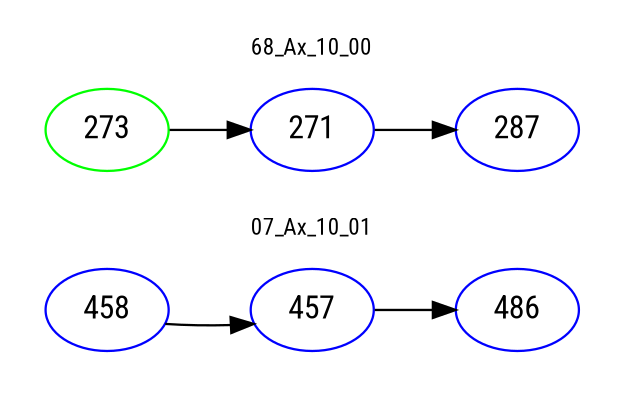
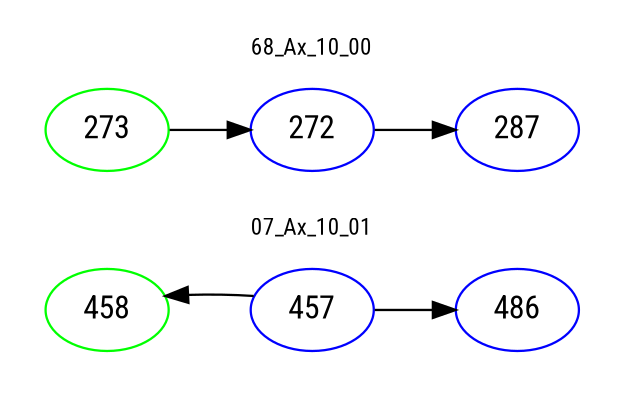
(312, 130) -> (312, 130)
(107, 310) -> (107, 310)
(198, 325) -> (221, 295)
